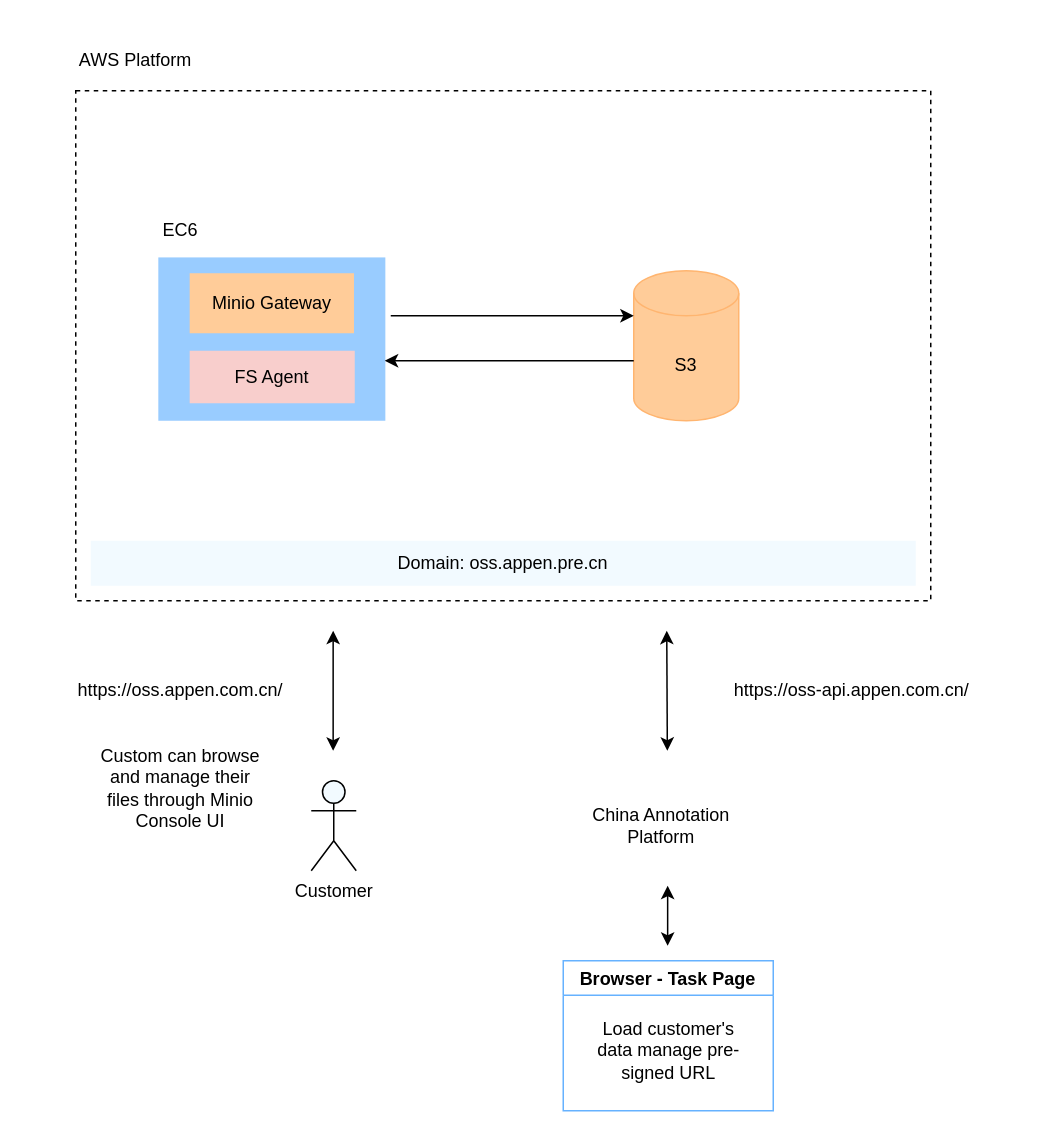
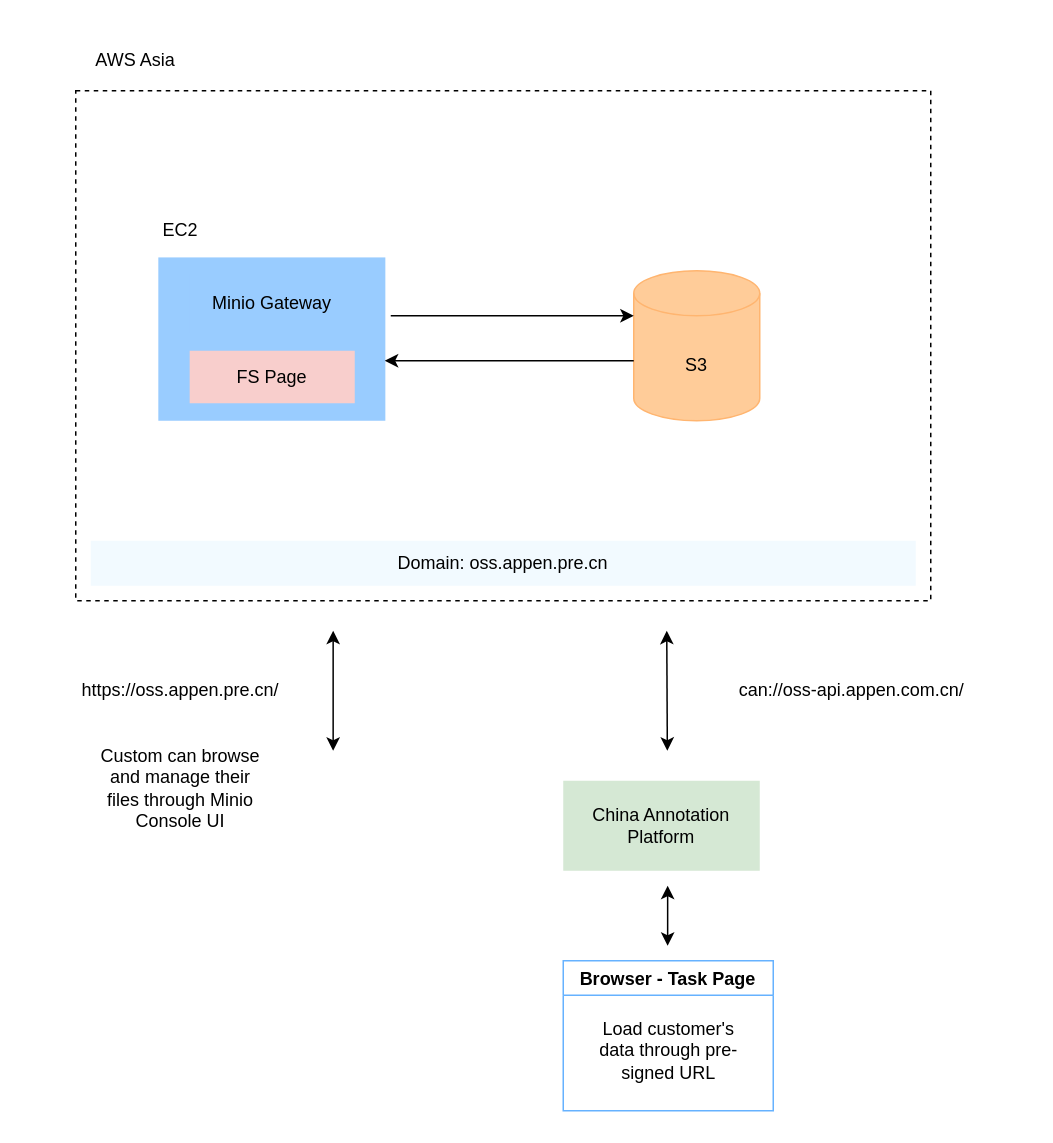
(136, 61) -> (136, 61)
(181, 230) -> (181, 230)
(272, 303) -> (272, 303)
(686, 346) -> (697, 346)
(272, 377) -> (272, 377)
(181, 691) -> (181, 691)
(852, 691) -> (852, 691)
(334, 826) -> none
(662, 826) -> (662, 826)
(669, 1051) -> (669, 1051)
